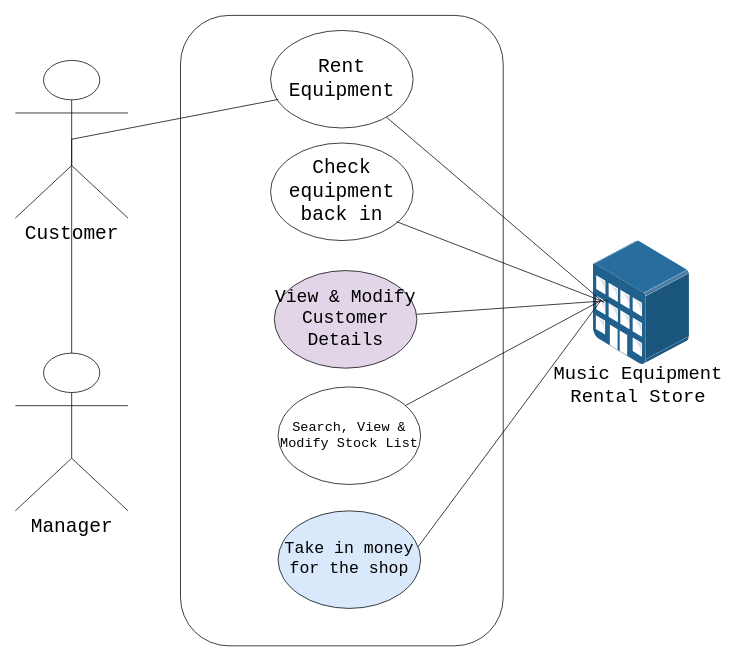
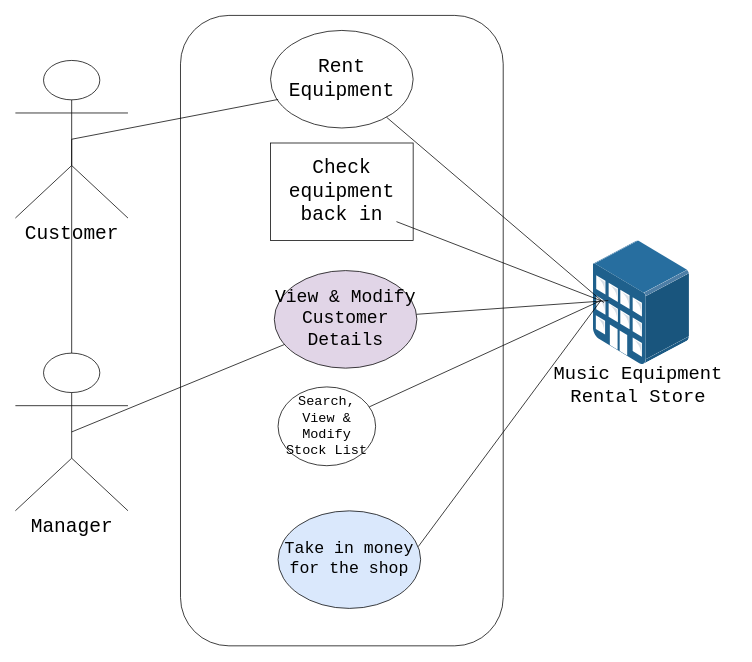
(342, 192) -> (342, 192)
none -> (204, 377)
(349, 435) -> (327, 426)
